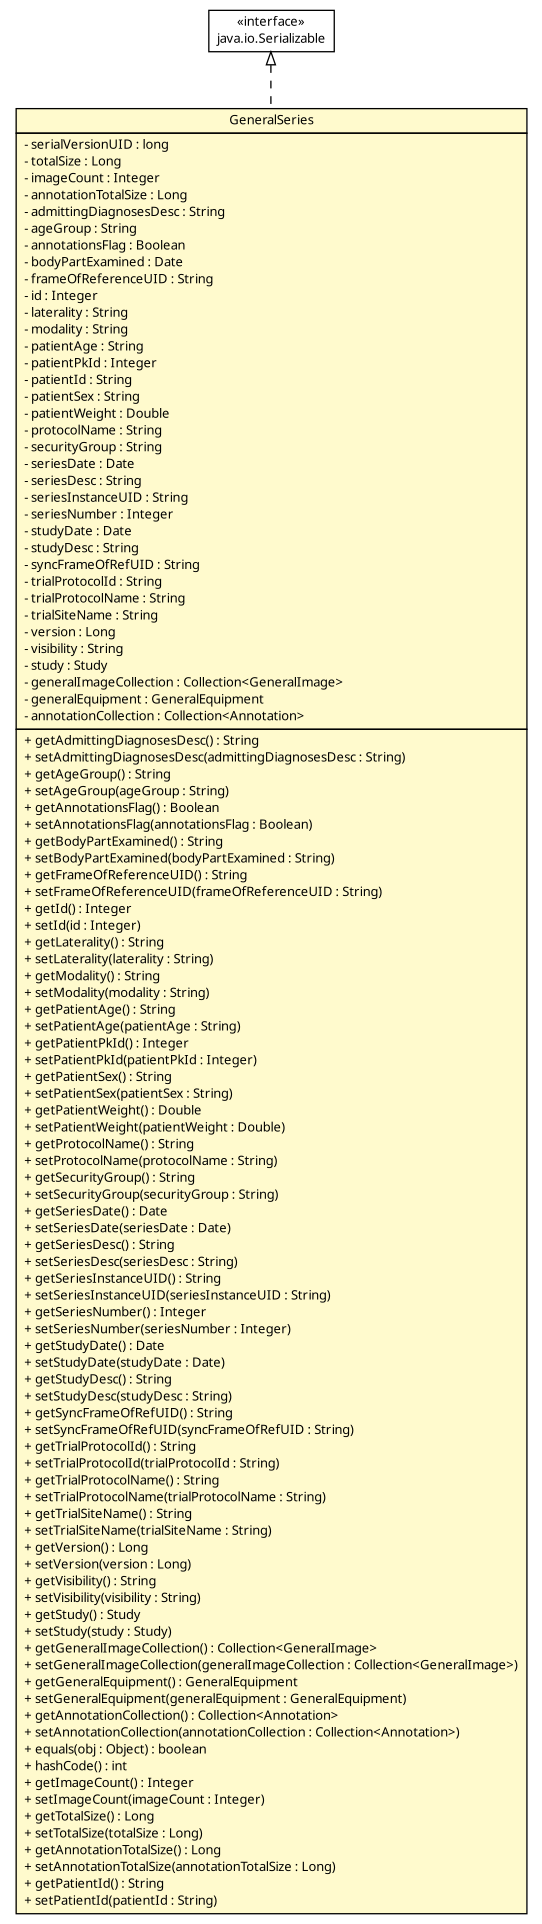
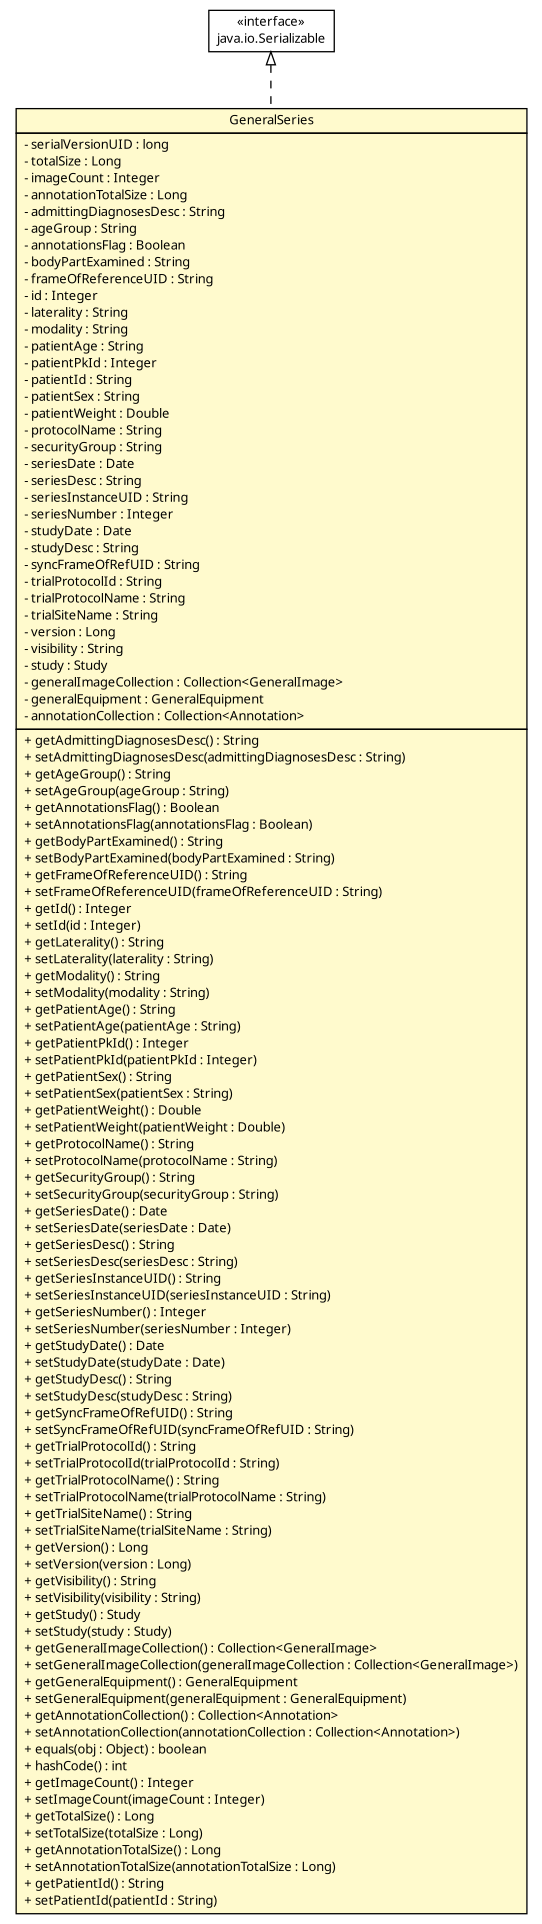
(104, 262) -> (107, 262)
